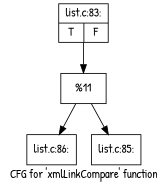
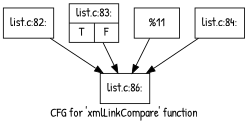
none -> (29, 23)
none -> (220, 23)
(83, 54) -> (109, 54)
(116, 150) -> none
